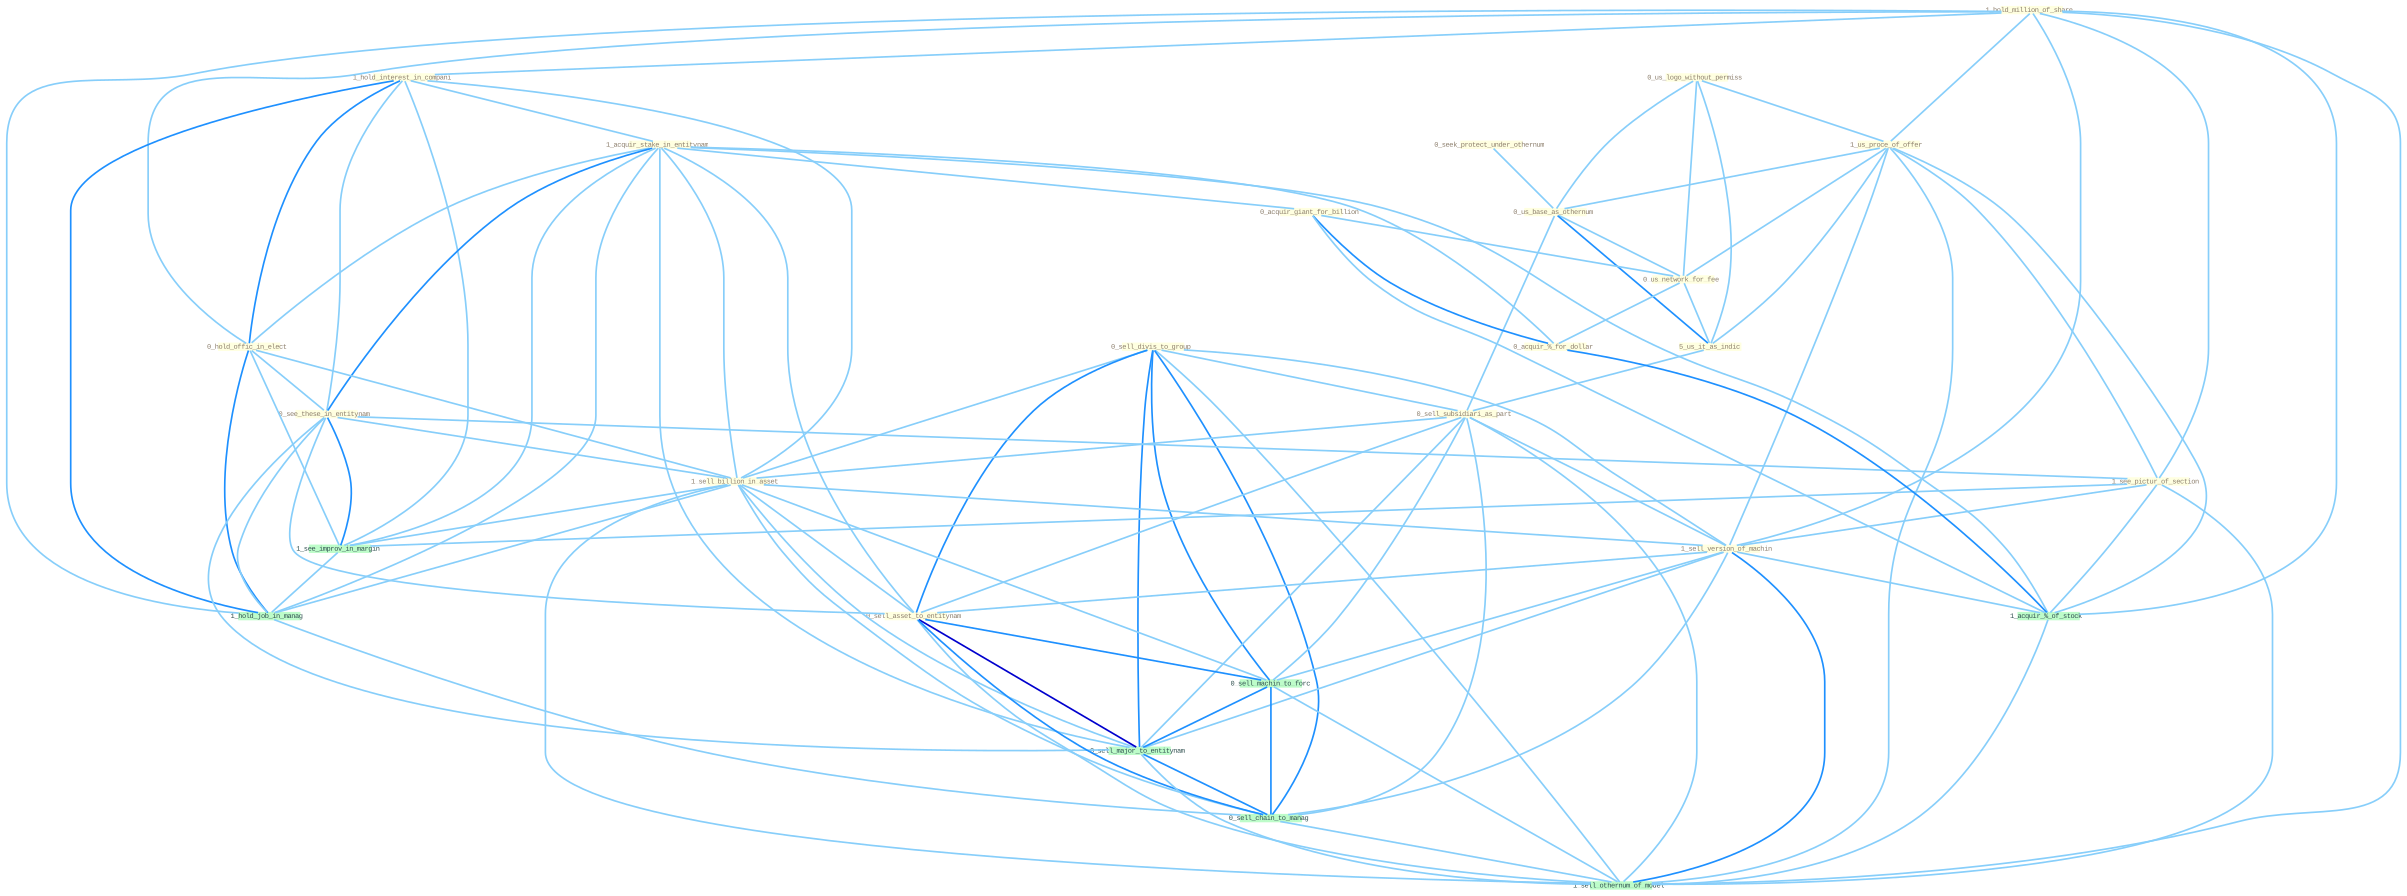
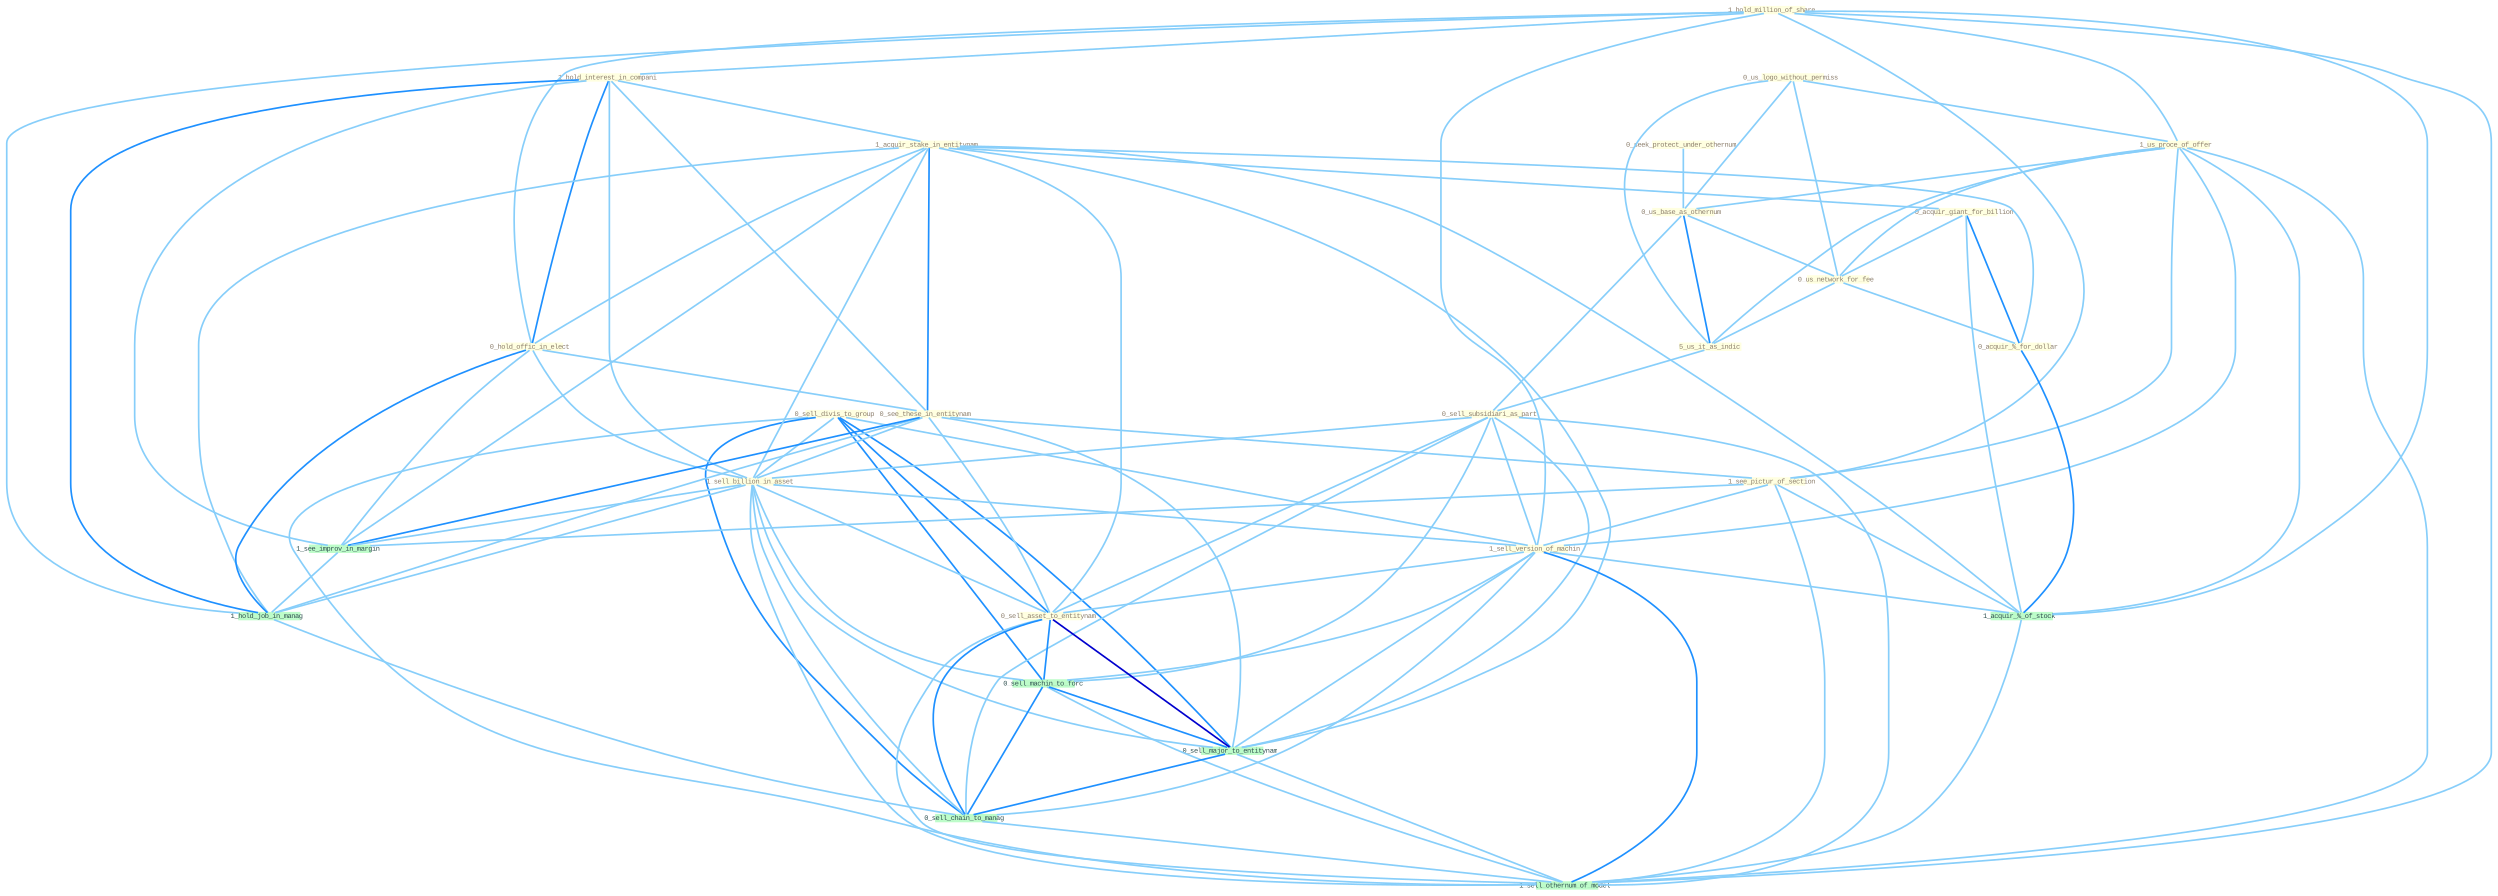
(1310, 380) -> none
